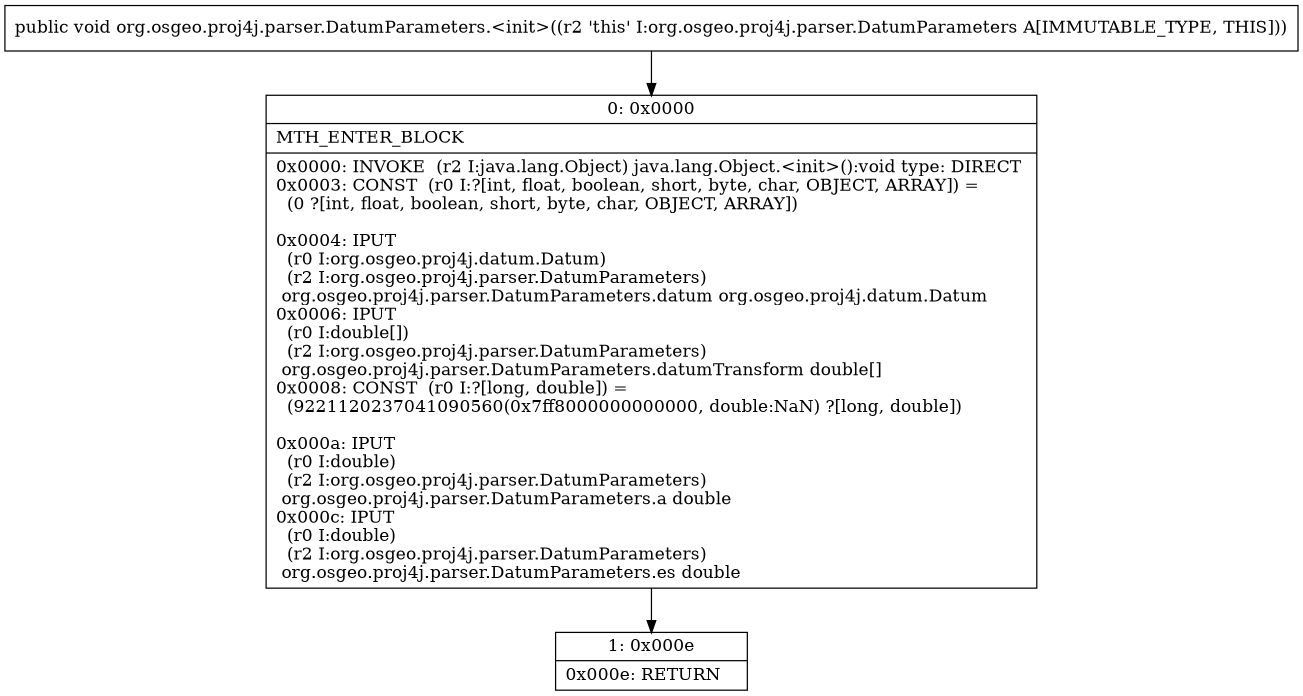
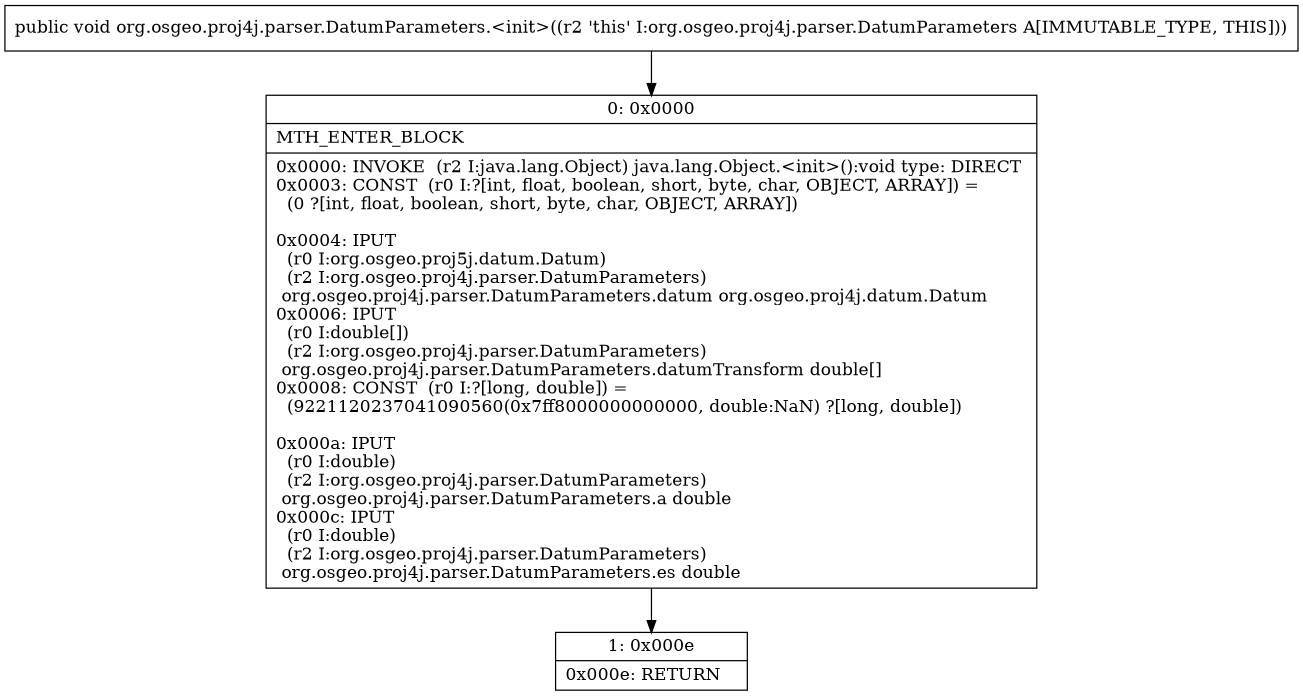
(441, 259) -> (441, 259)
